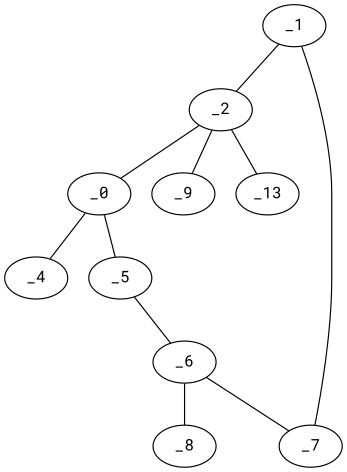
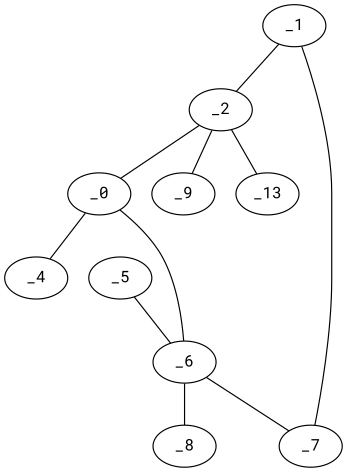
(110, 236) -> (168, 268)
